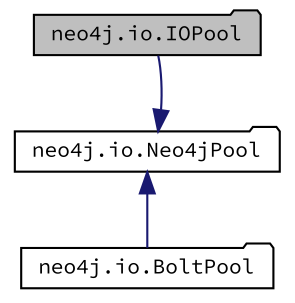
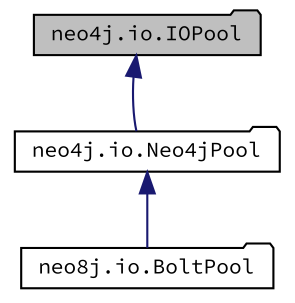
(161, 83) -> (133, 104)
(147, 268) -> (147, 268)
